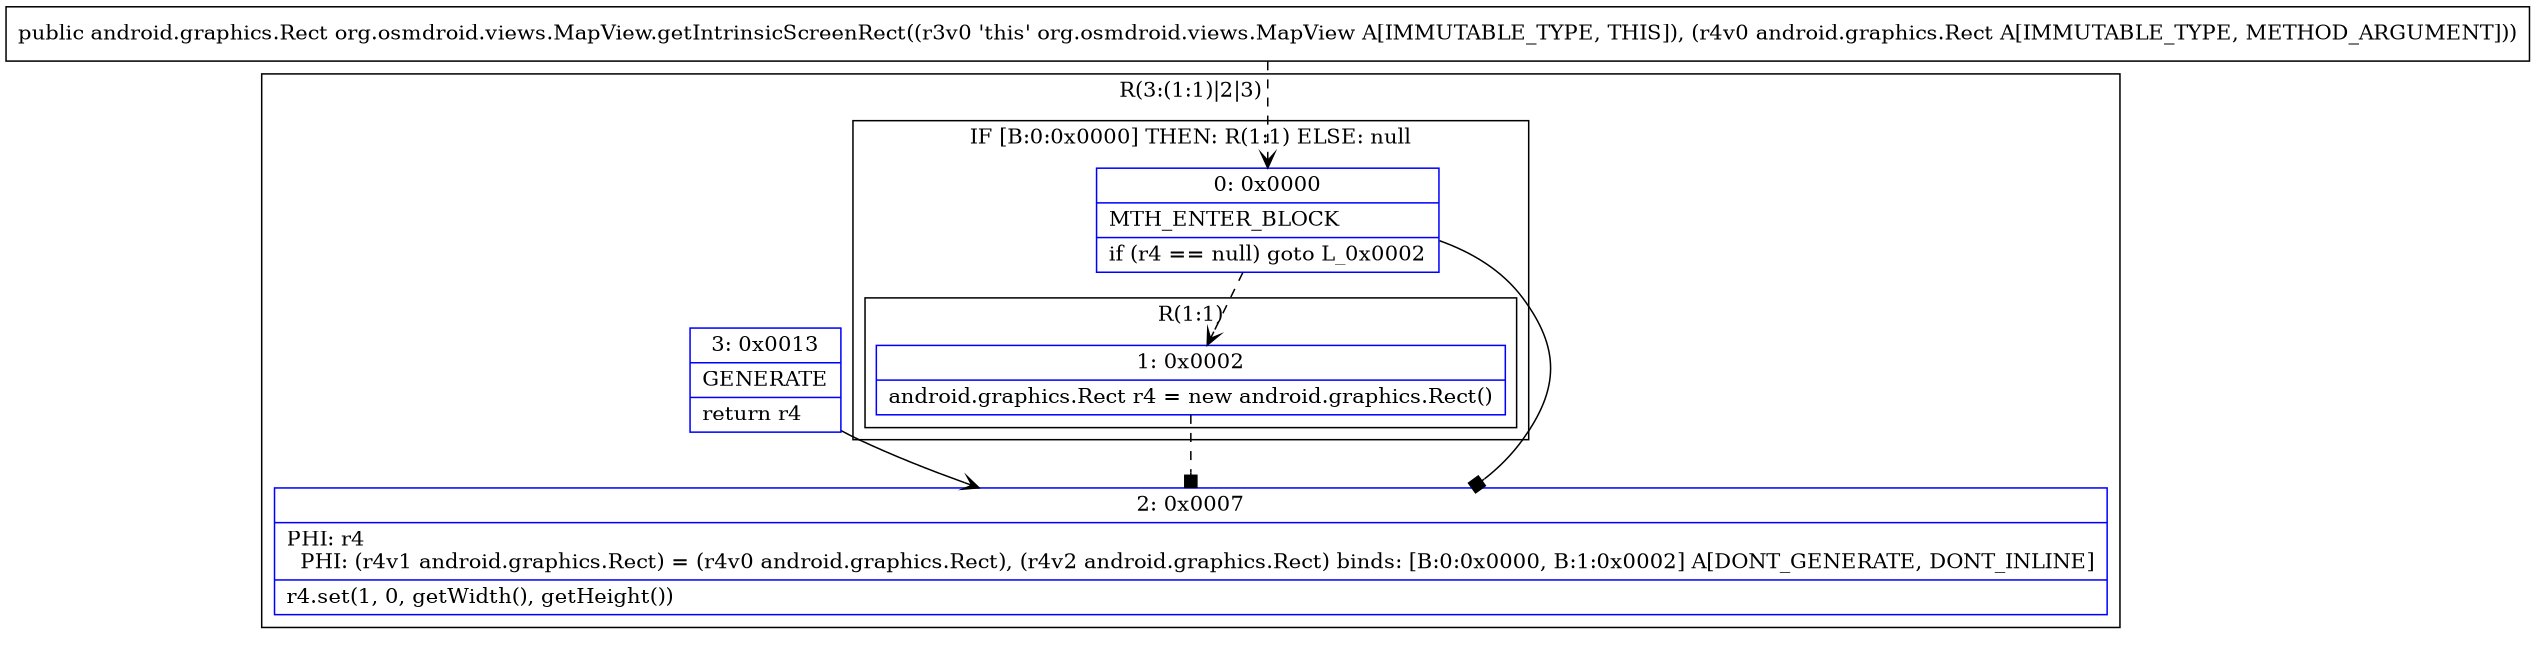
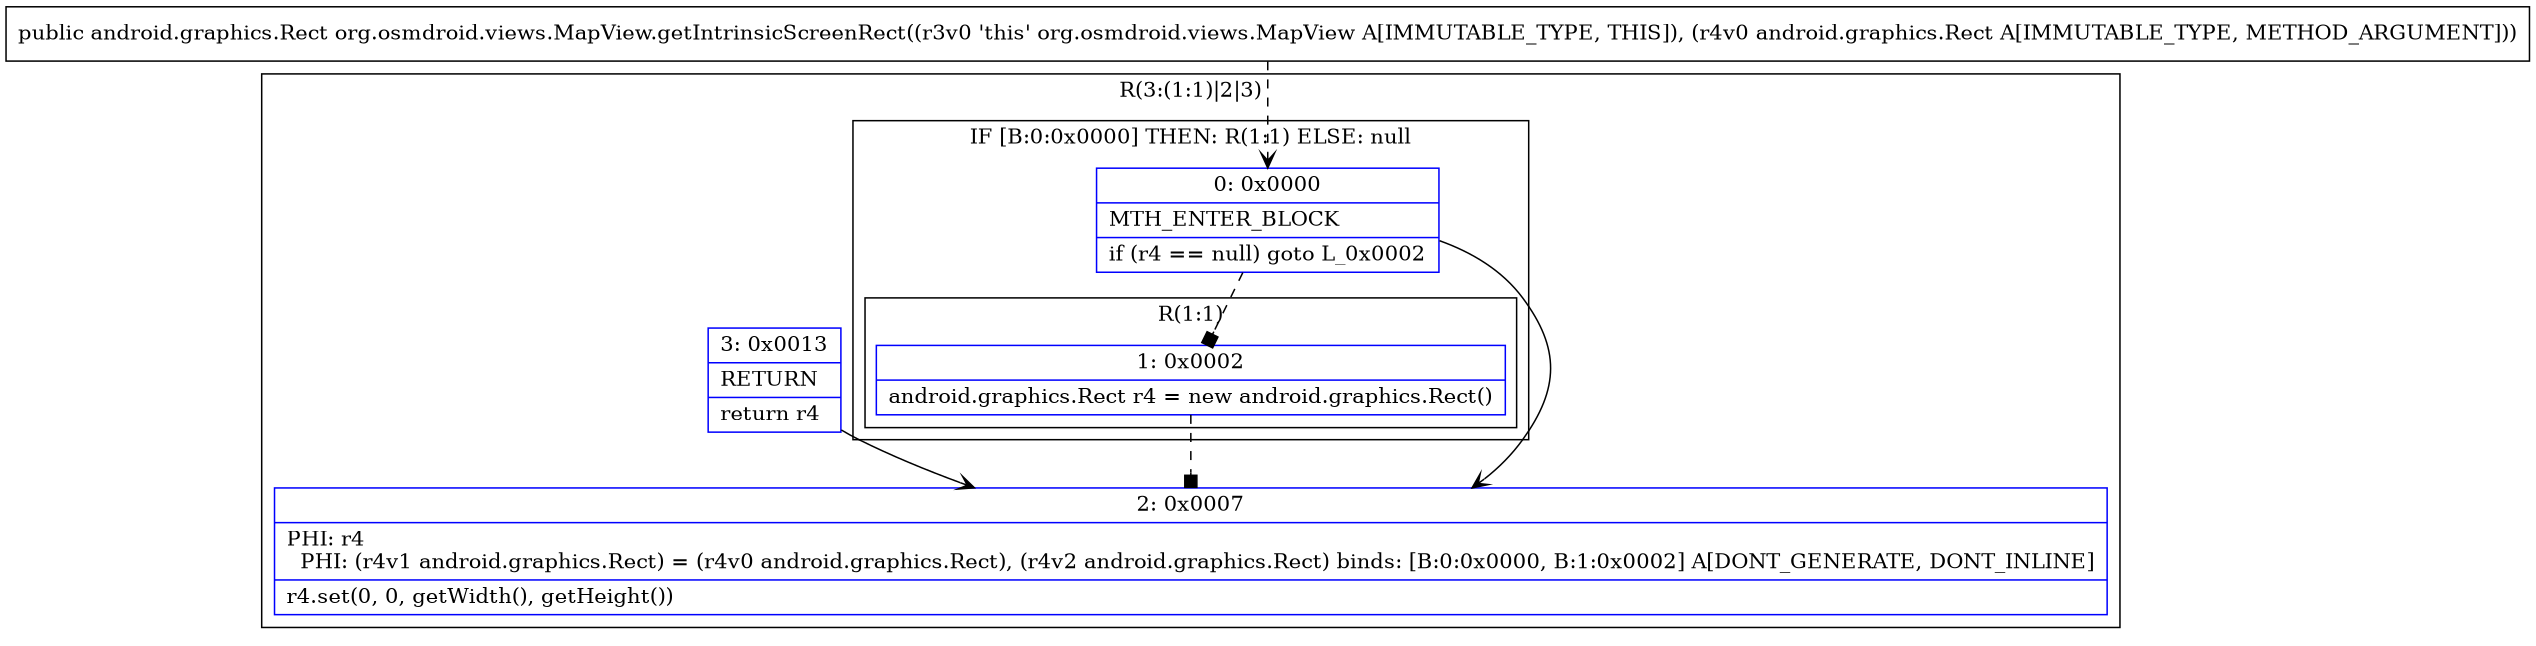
(1225, 308) -> (1225, 308)
(1547, 345) -> (1547, 345)
(765, 379) -> (769, 379)
(480, 597) -> (480, 597)
